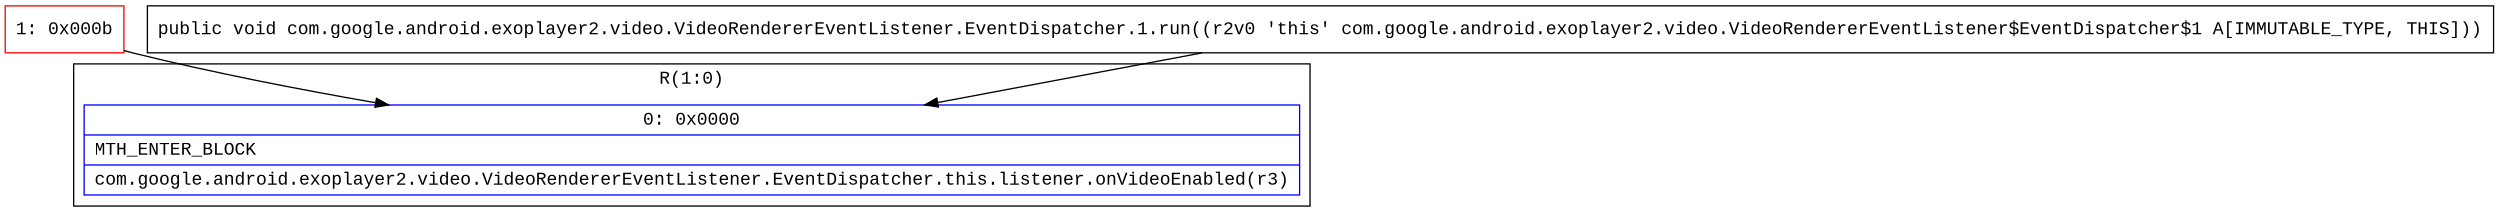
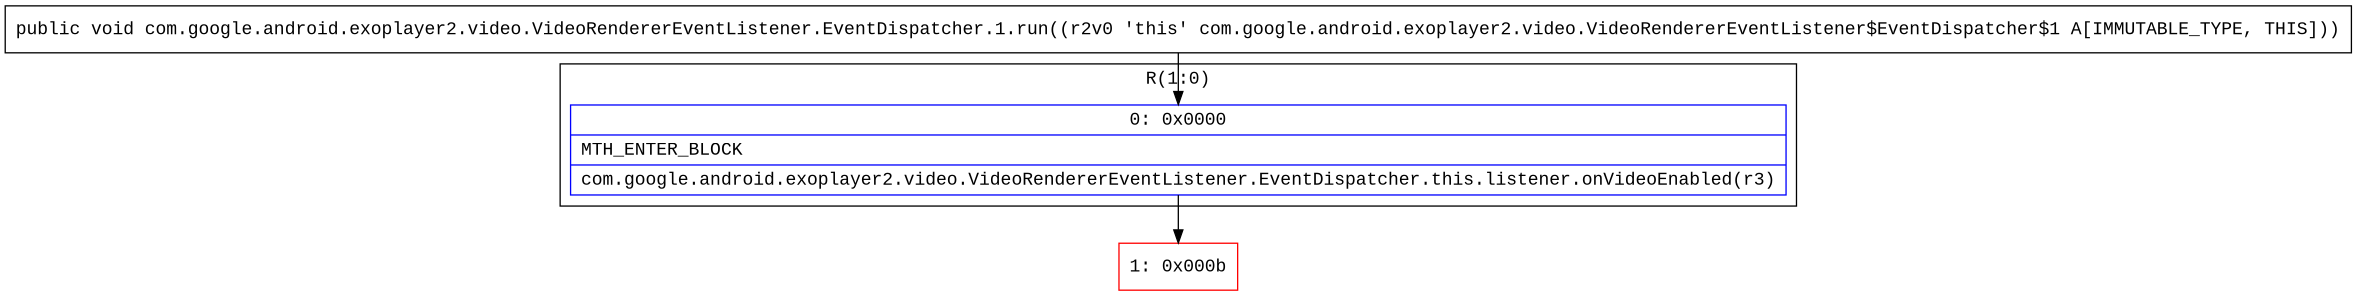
(249, 79) -> (1178, 214)
